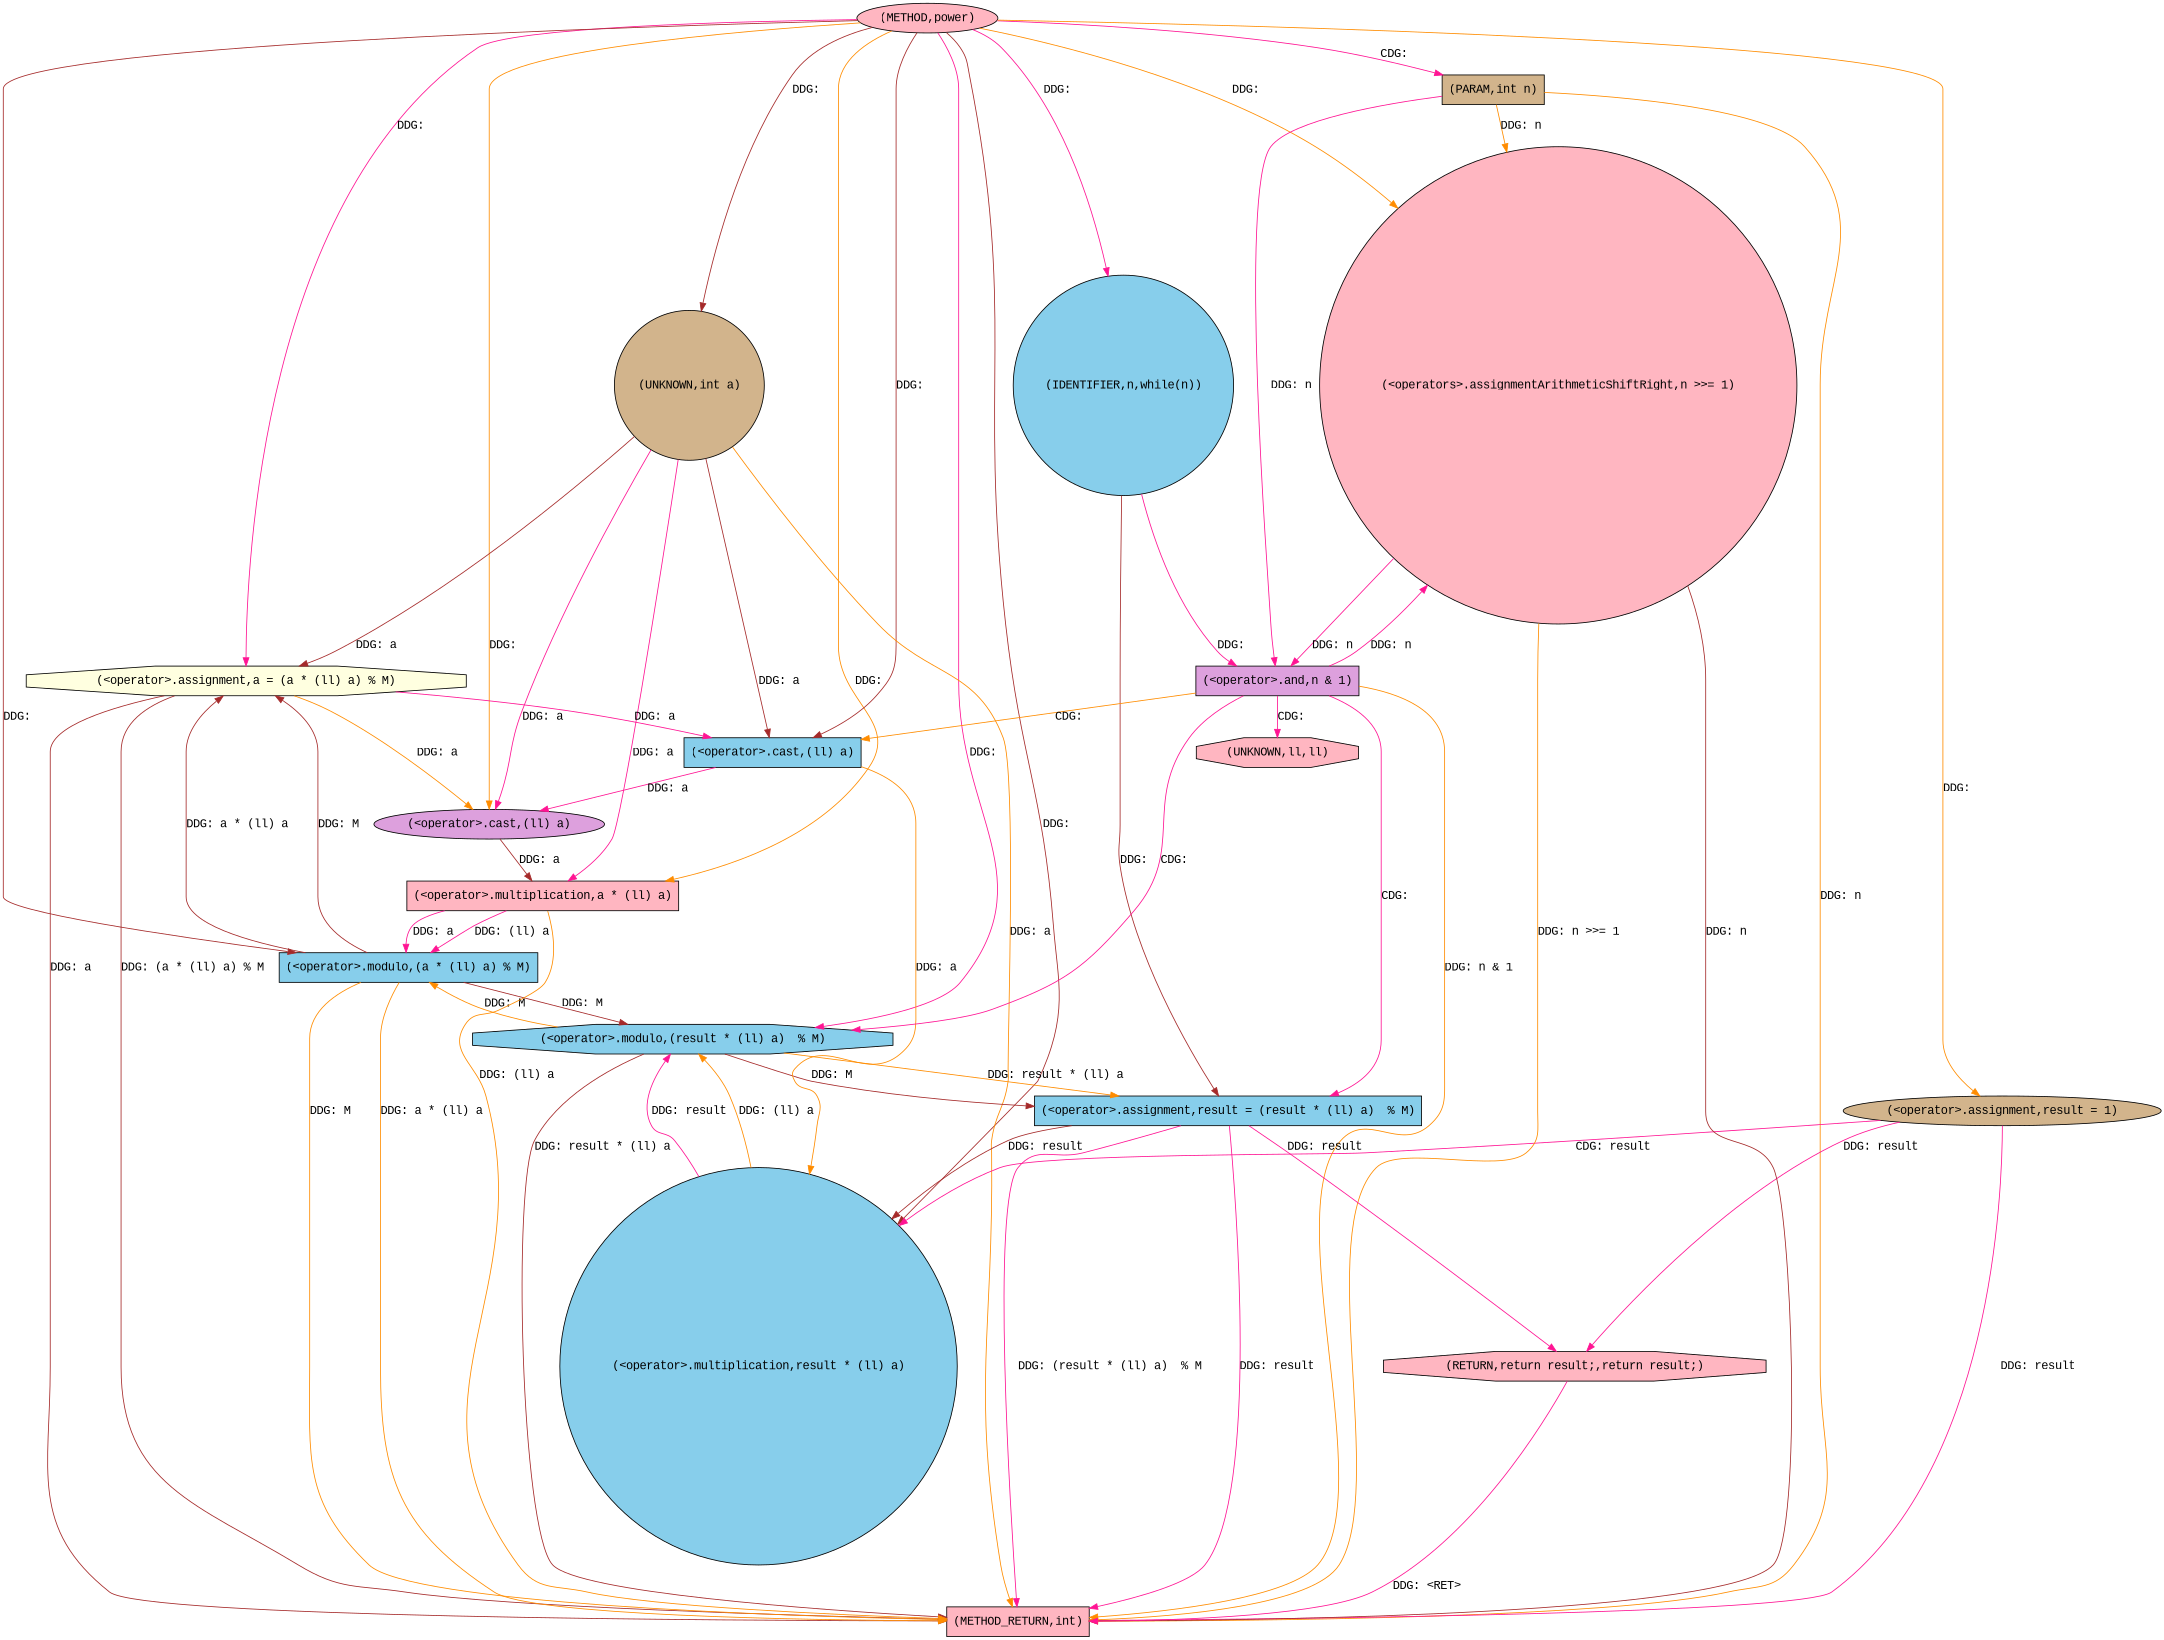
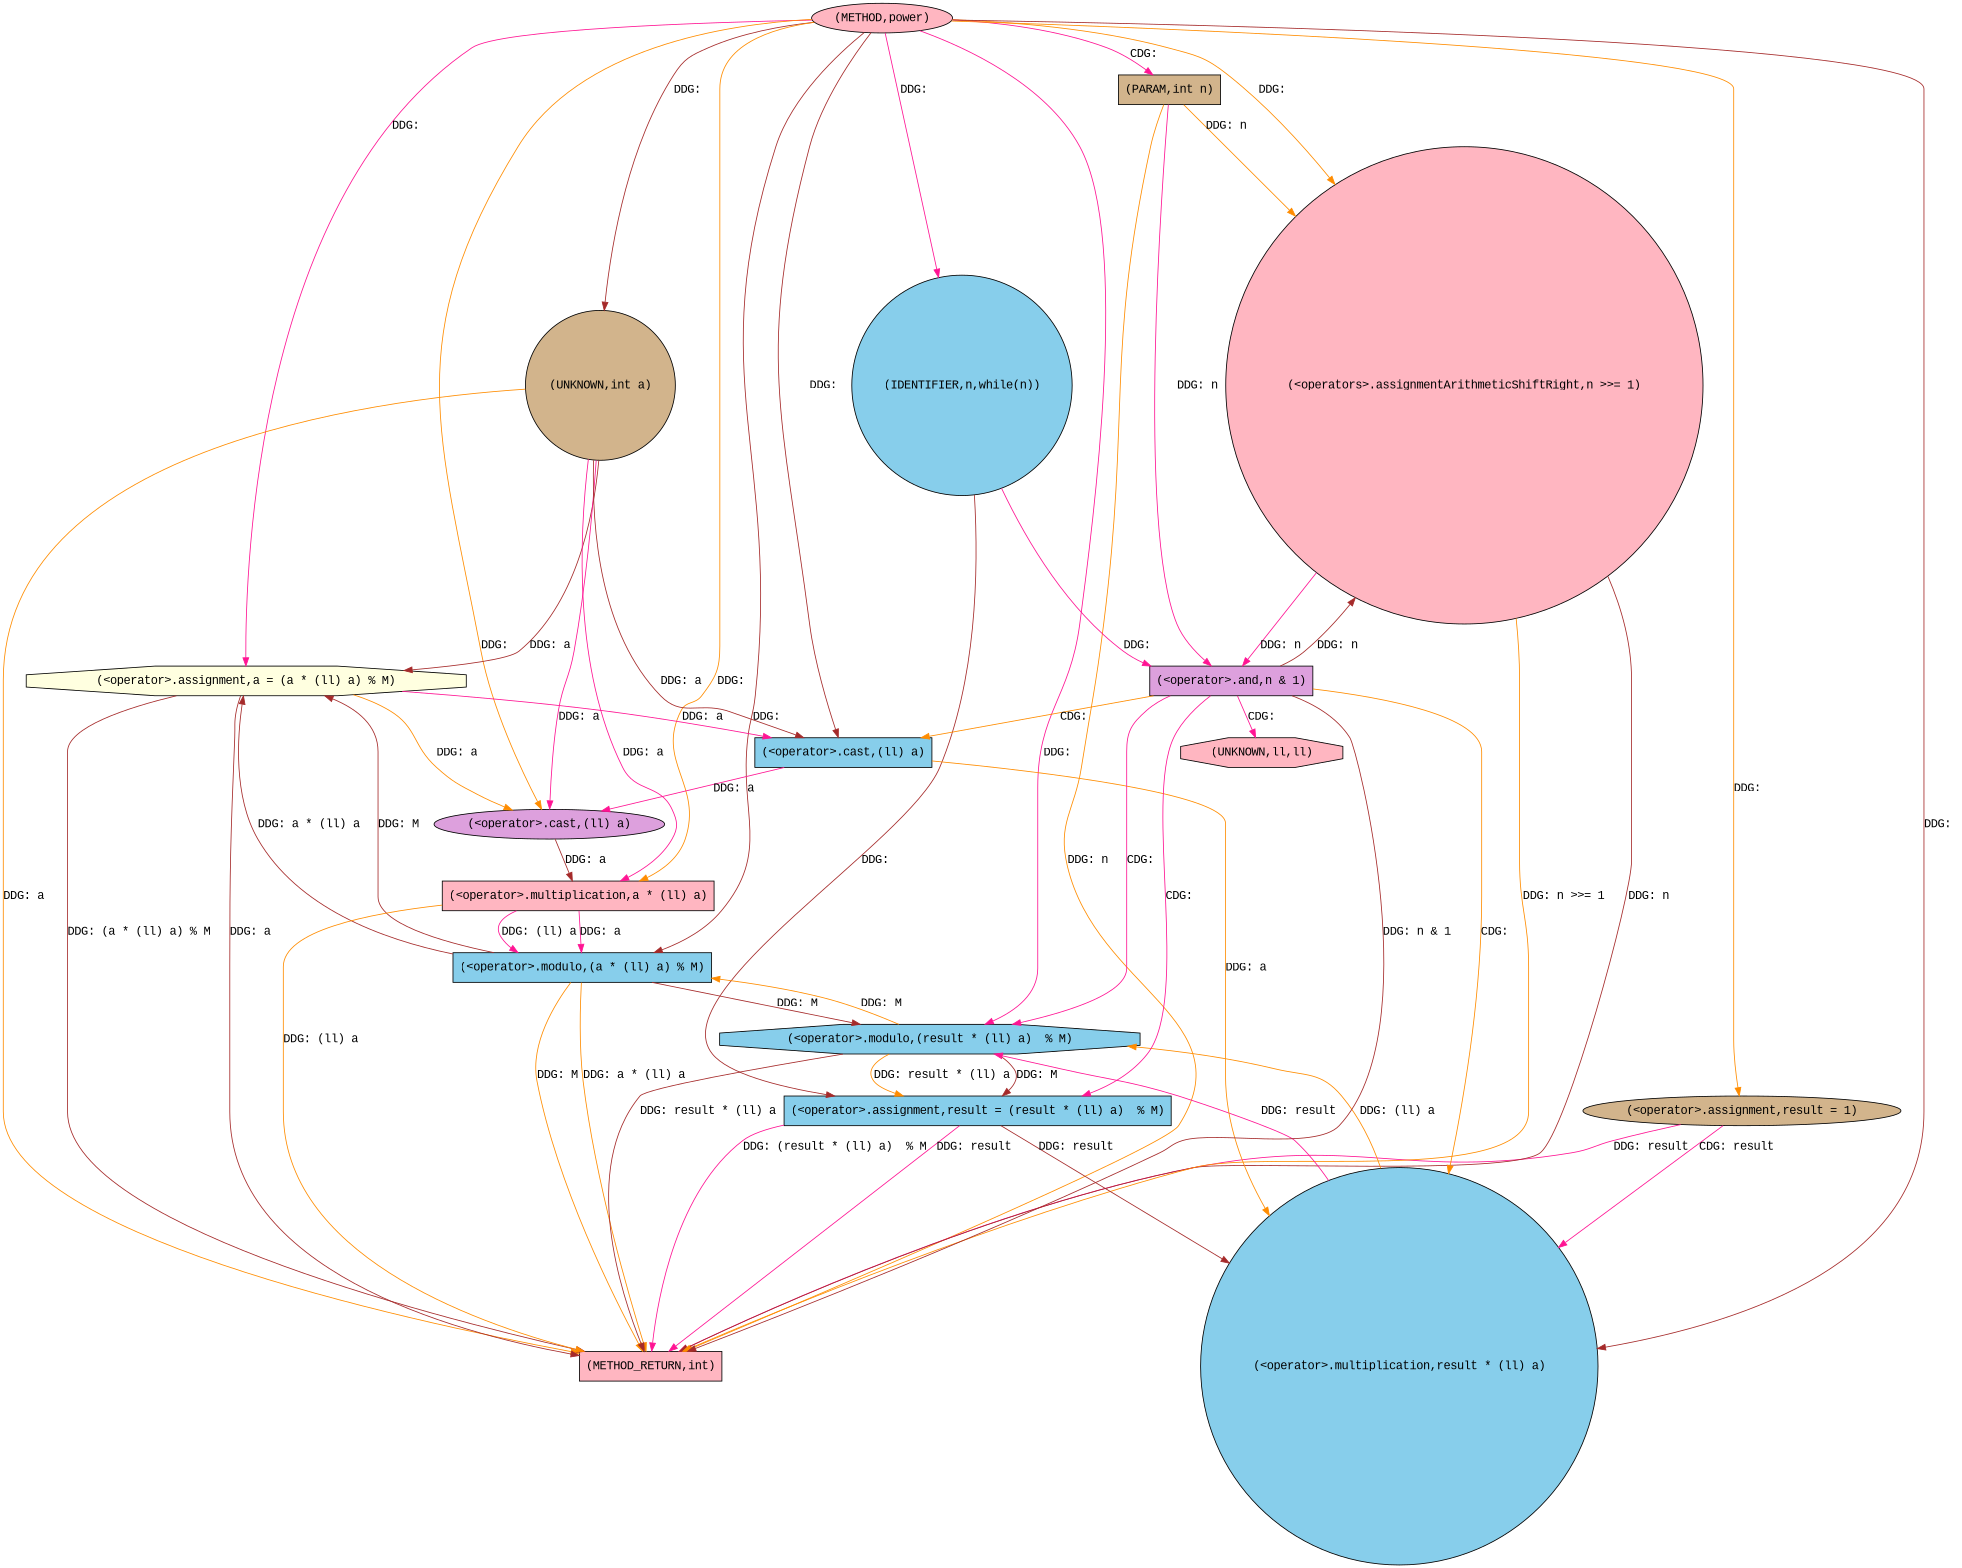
(1379, 633) -> (1318, 639)
none -> (1482, 866)
(1326, 1173) -> (1263, 1139)
(1575, 1366) -> none
